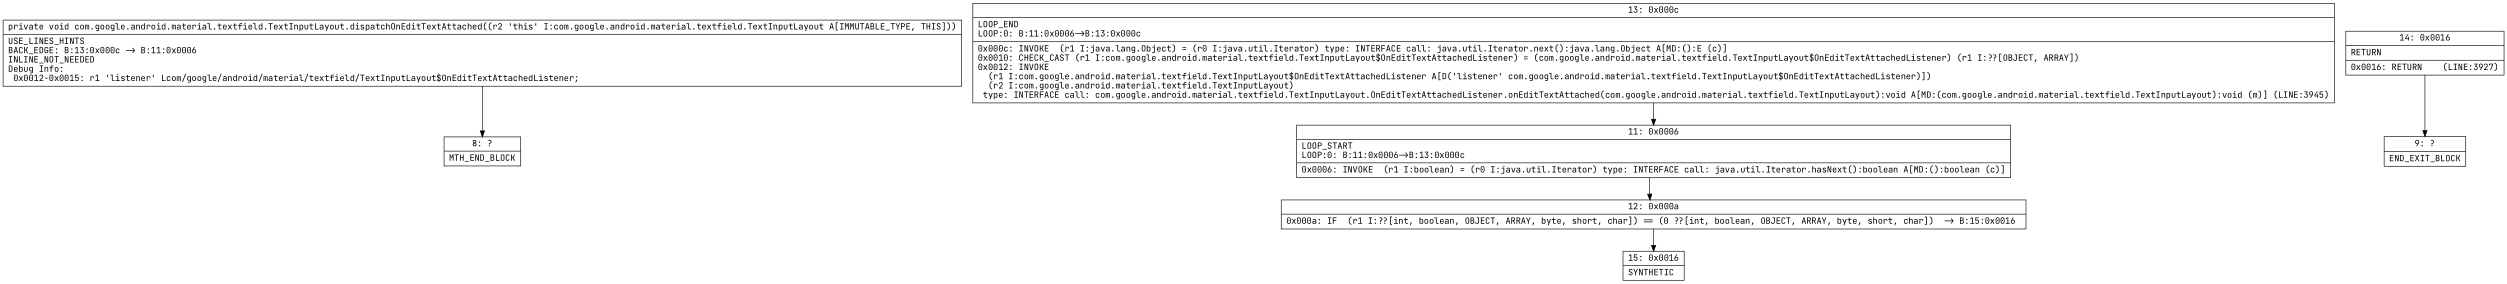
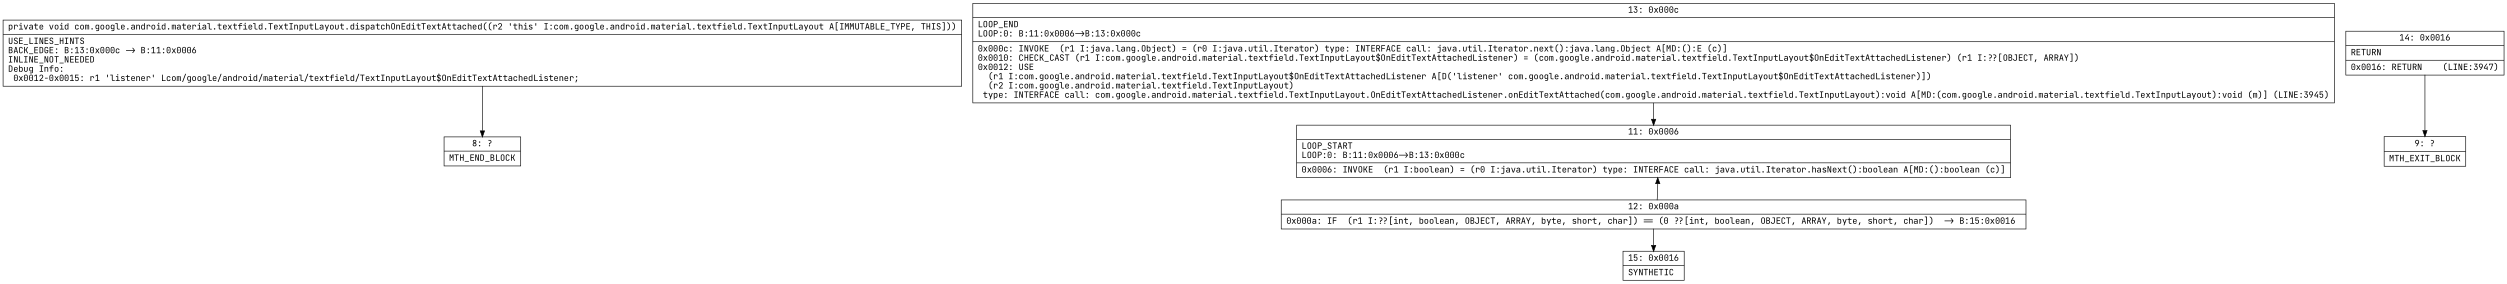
(1019, 67) -> (1011, 67)
(2425, 67) -> (2425, 67)
(2425, 159) -> (2425, 159)
(1649, 186) -> (1658, 192)
